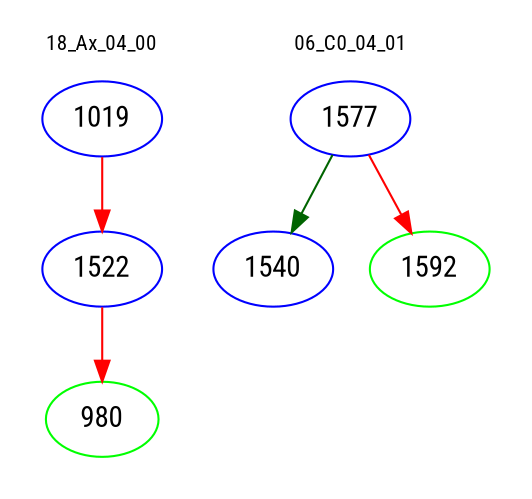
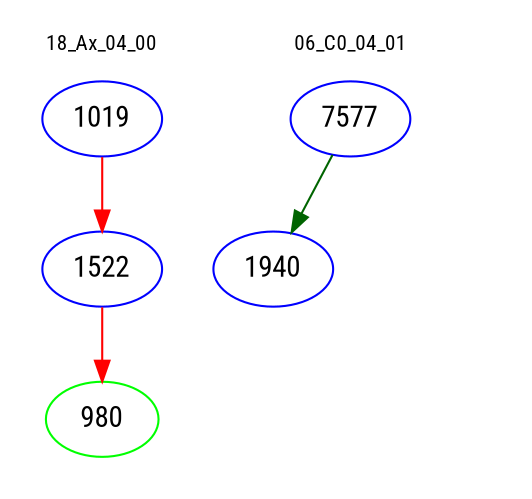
(350, 119) -> (350, 119)
(273, 269) -> (273, 269)
(430, 269) -> none
